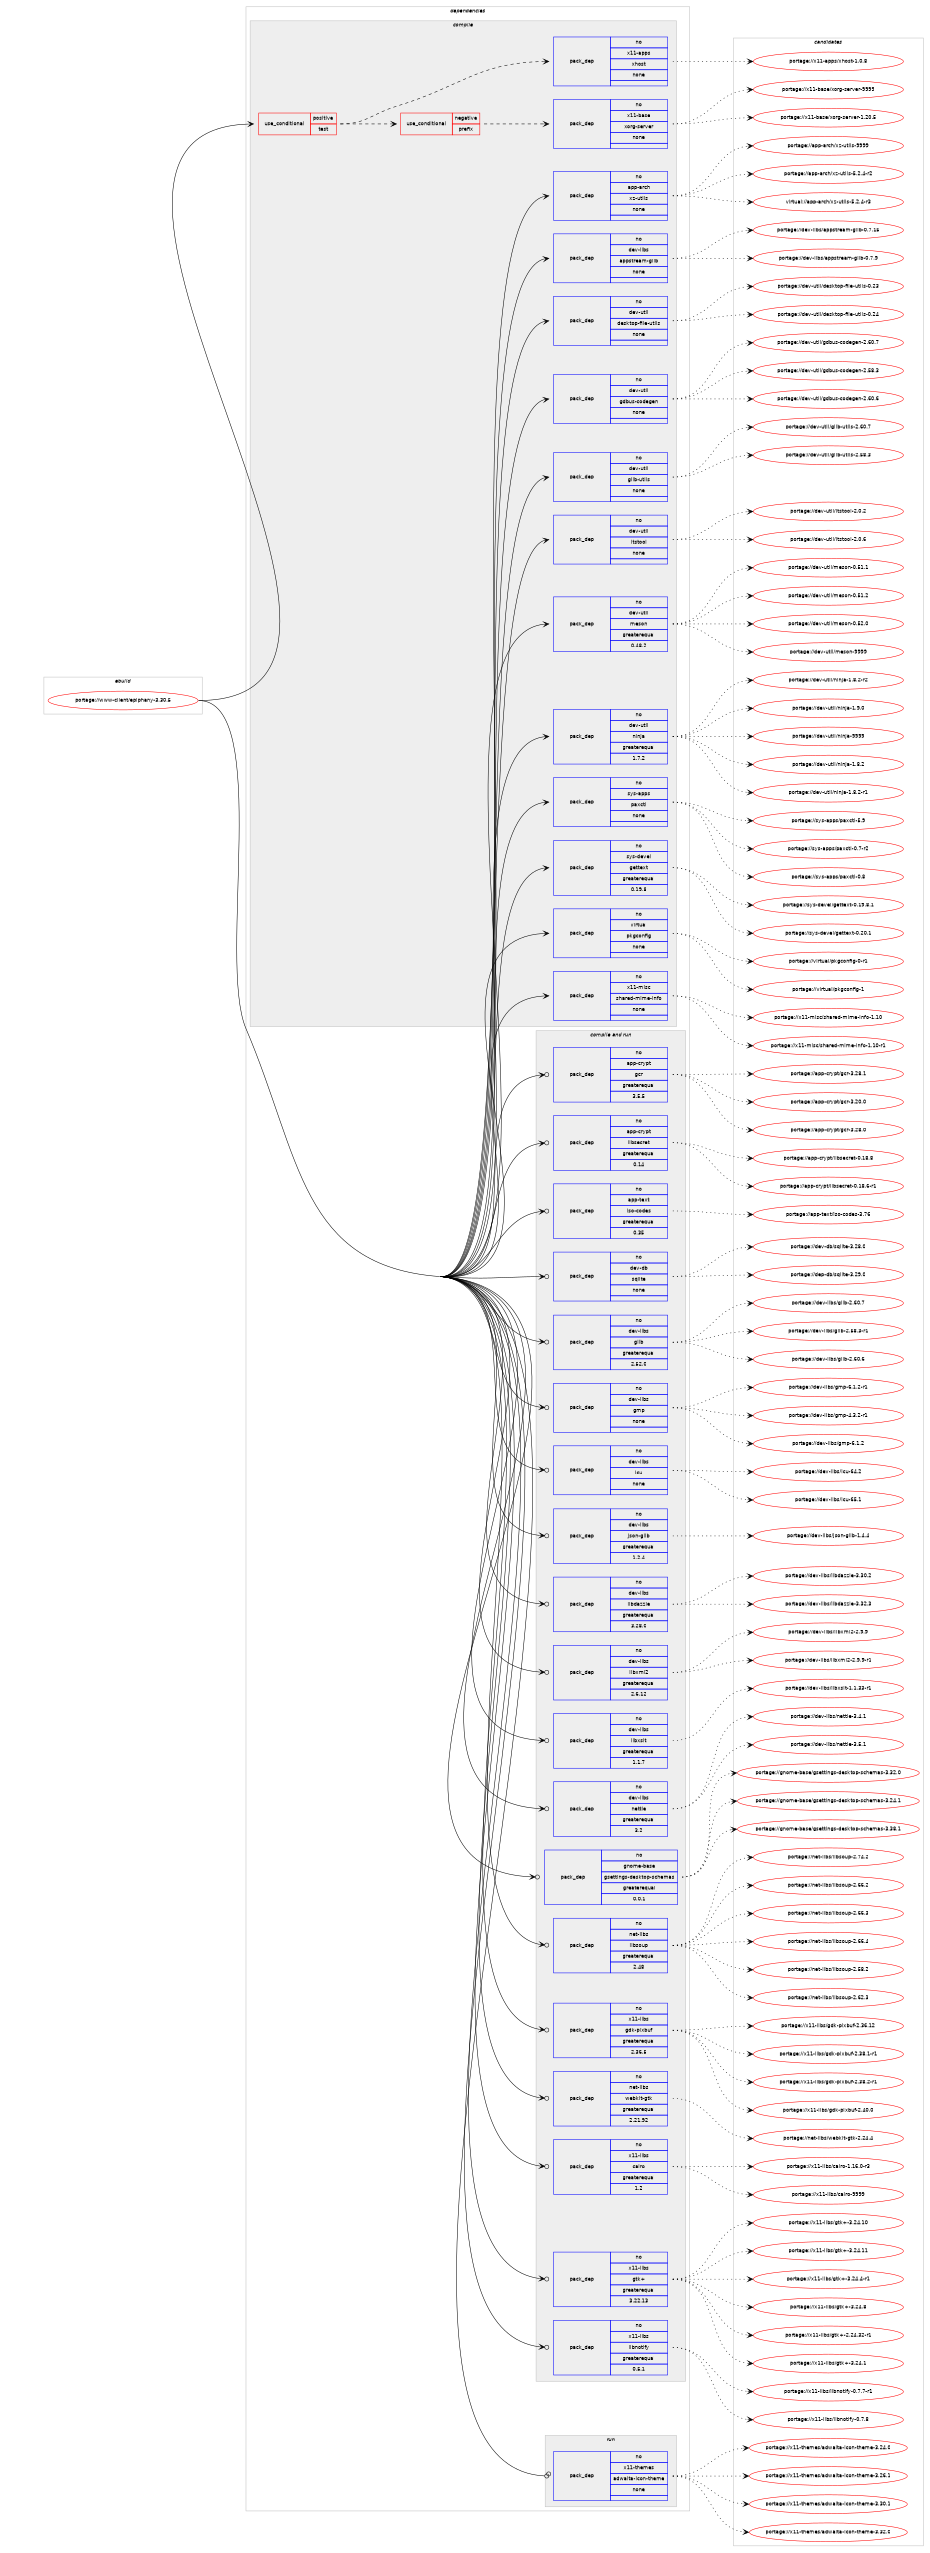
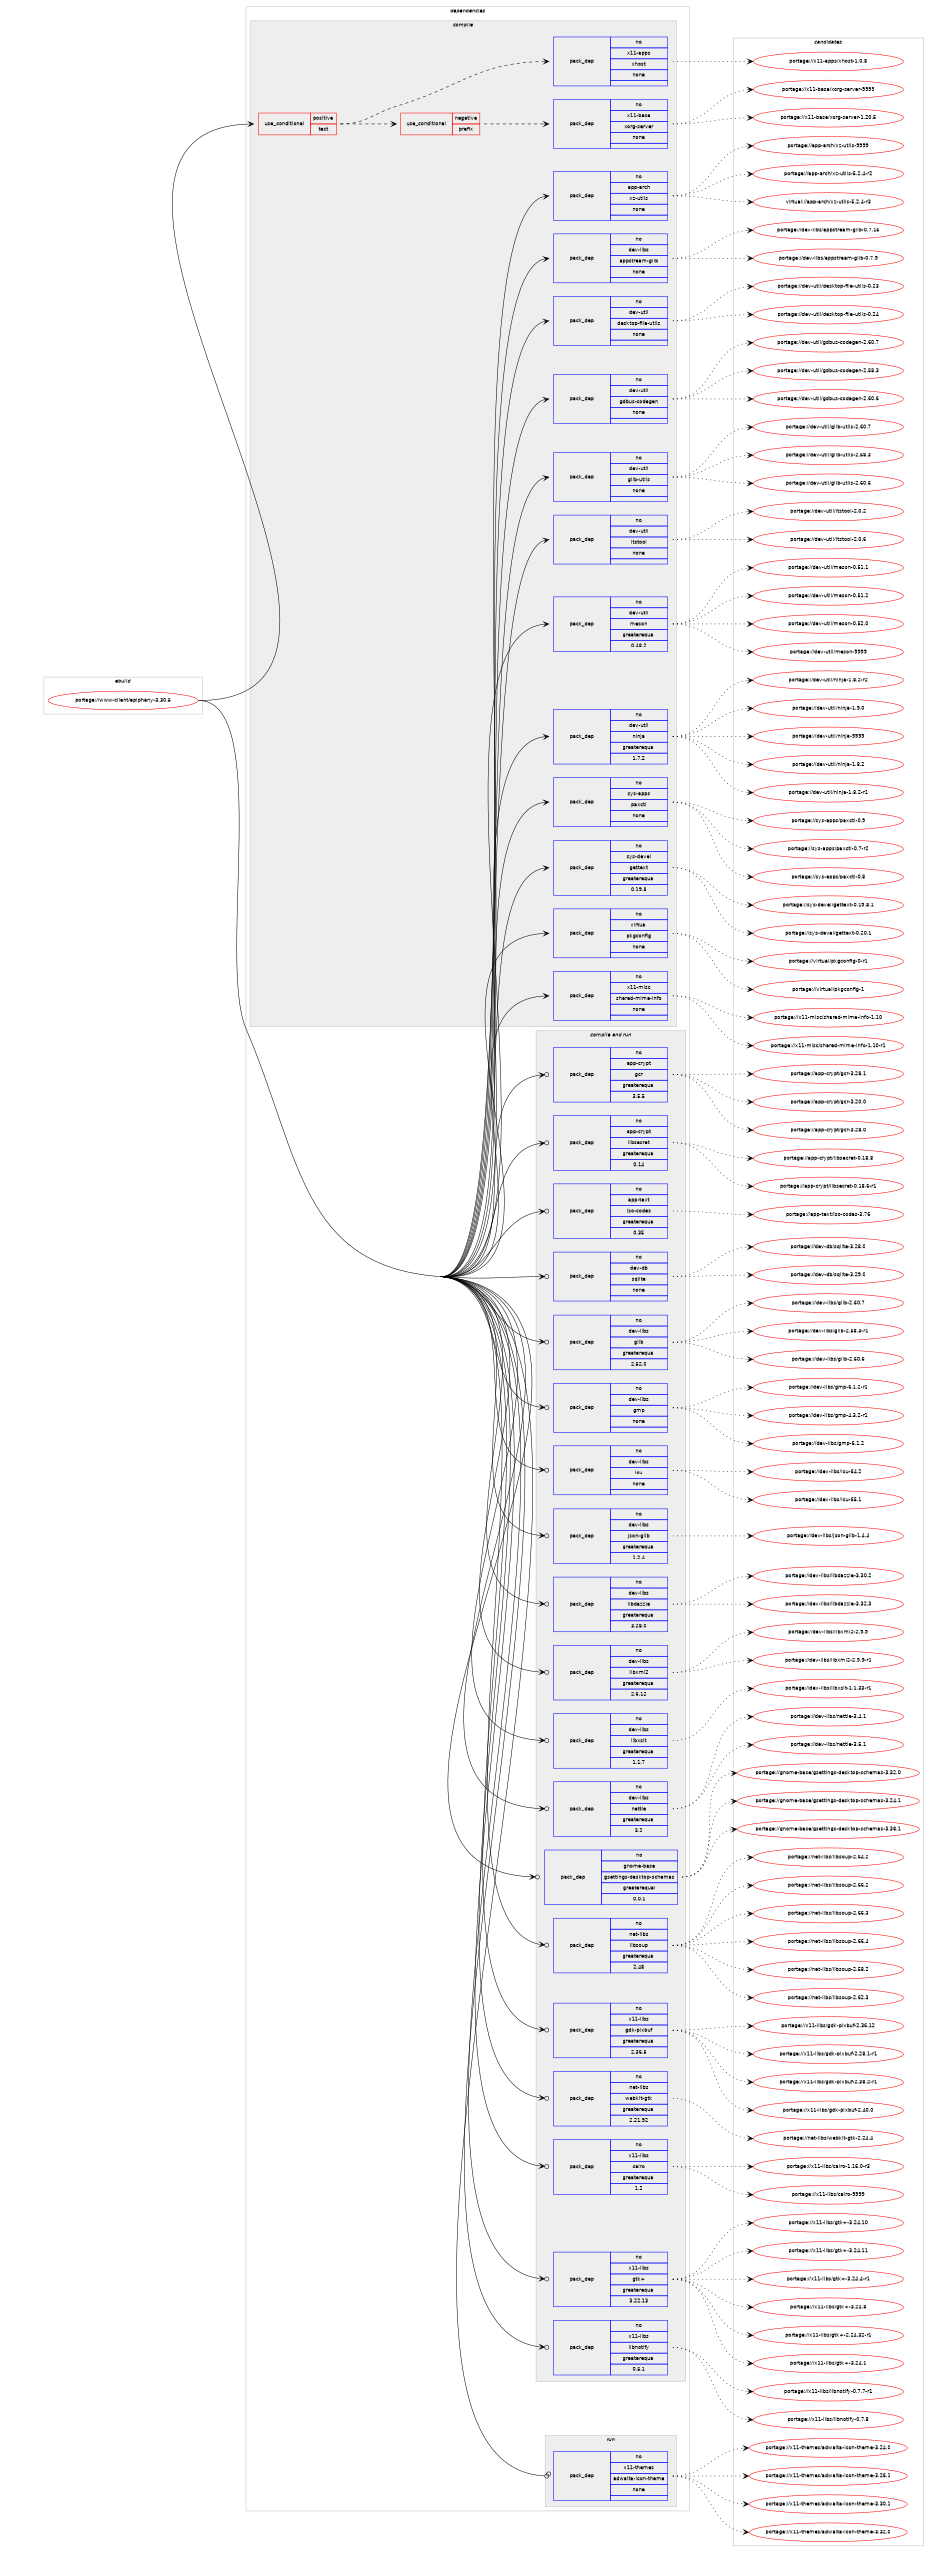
none -> (828, 483)
(828, 821) -> (828, 821)
(828, 1275) -> (828, 1275)
(828, 1857) -> (828, 1857)
(828, 2054) -> (828, 2054)
